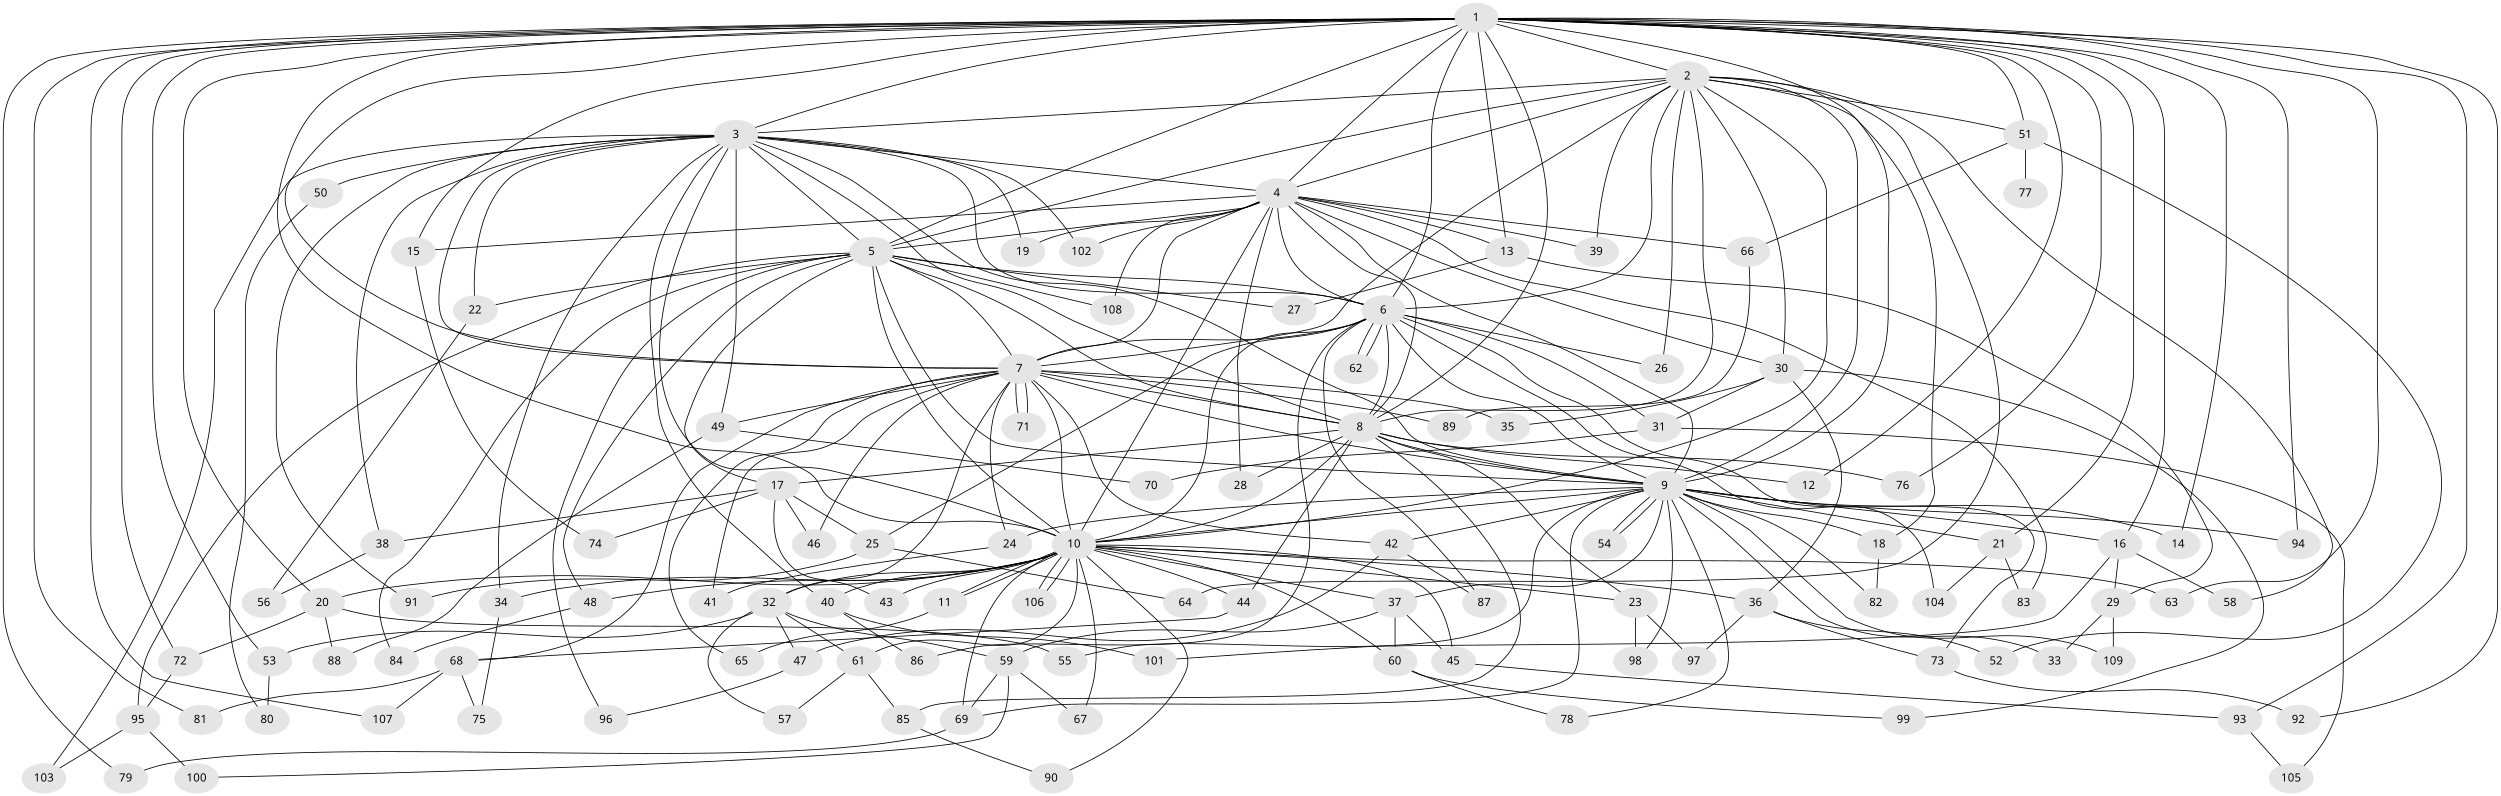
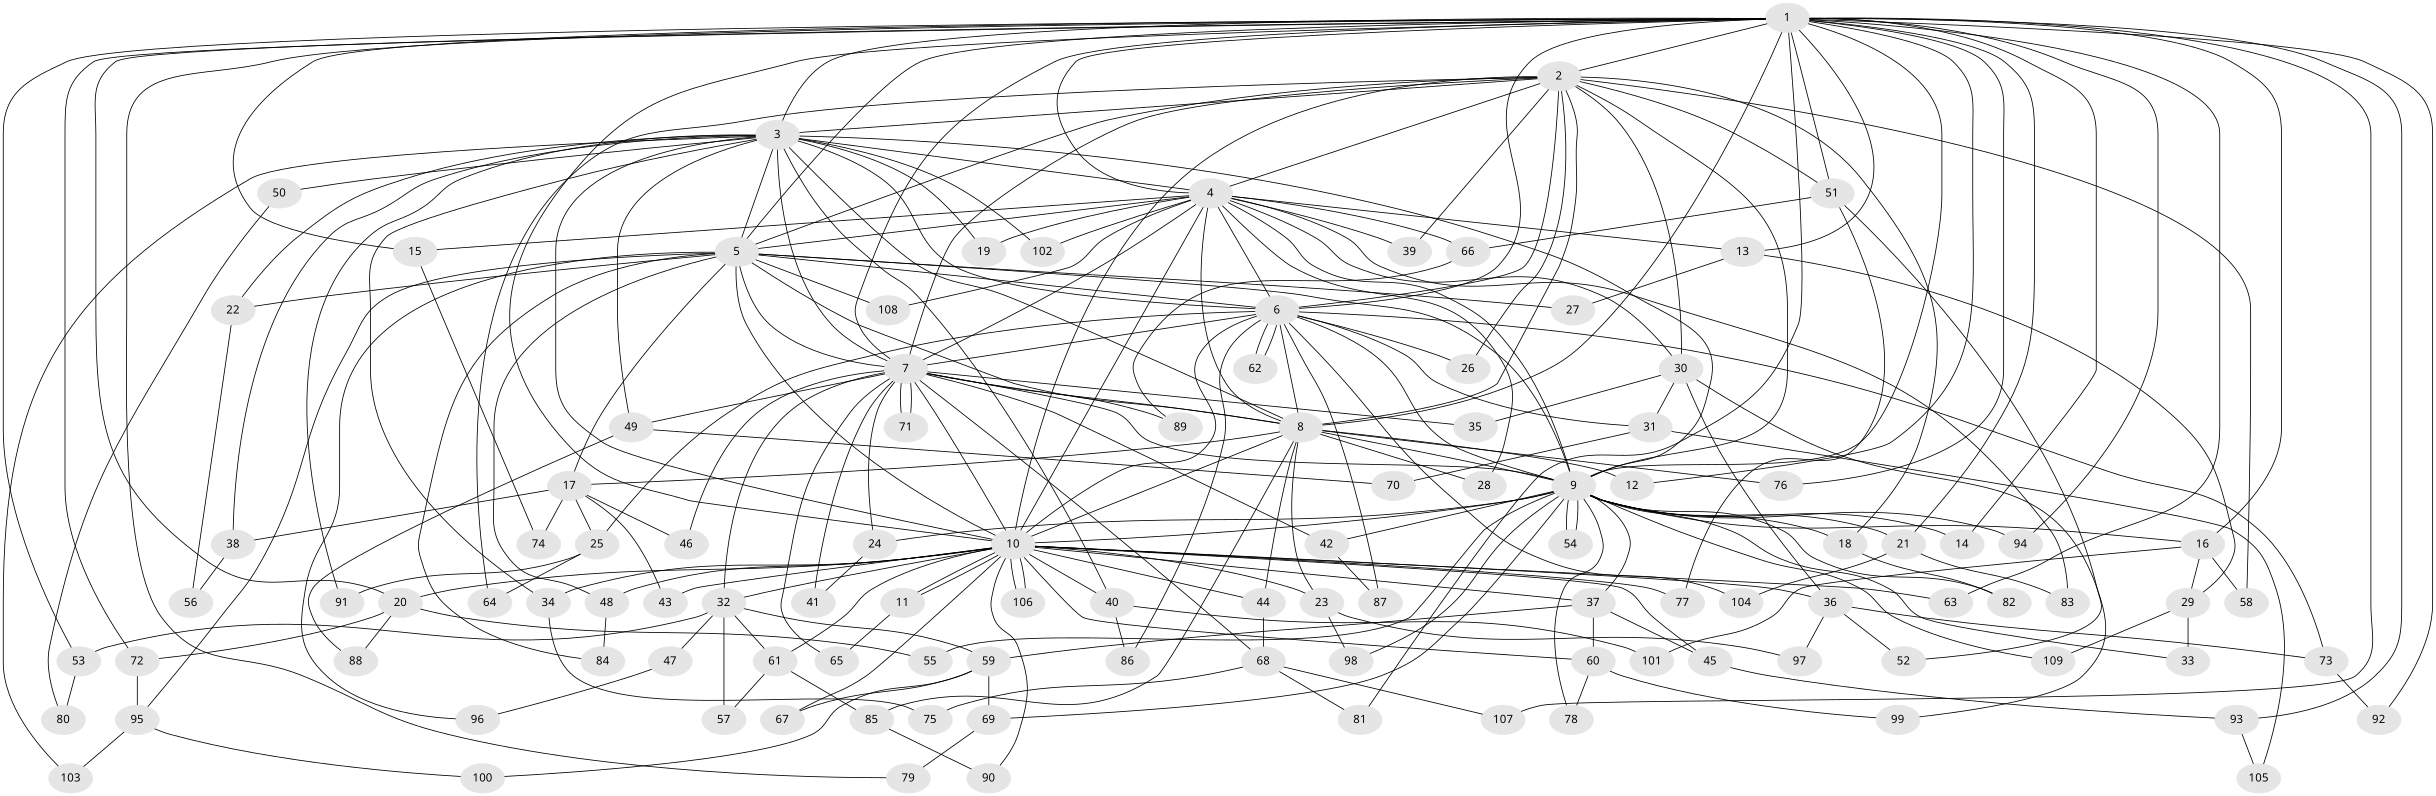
(987, 615) -> (1351, 563)
(1164, 639) -> none
